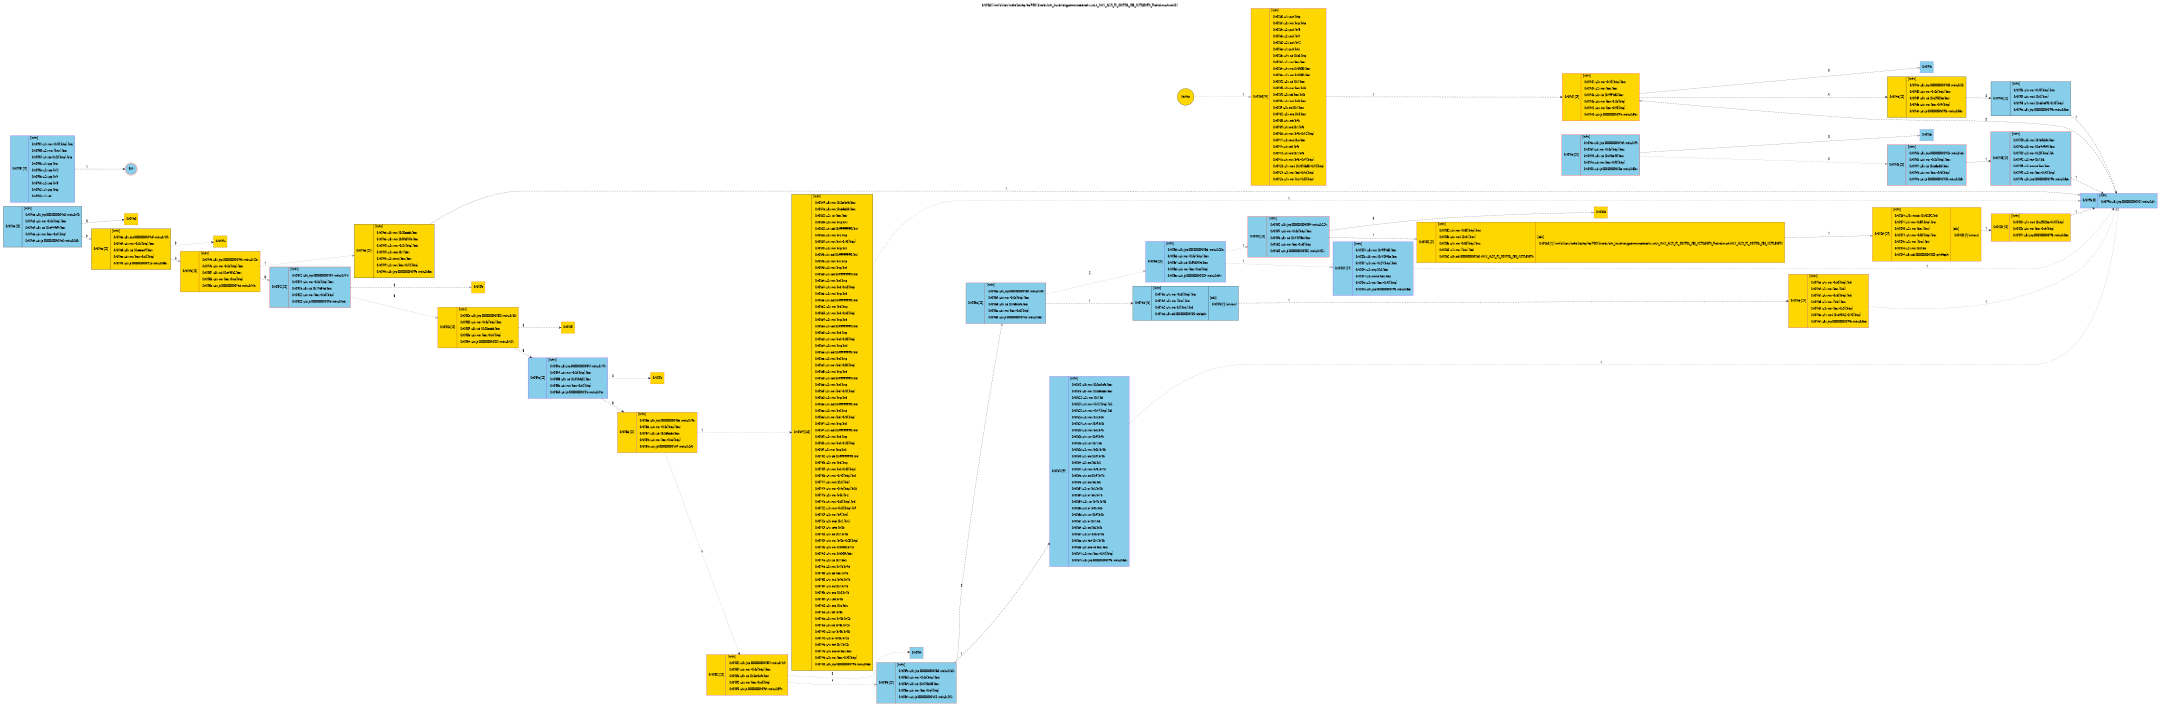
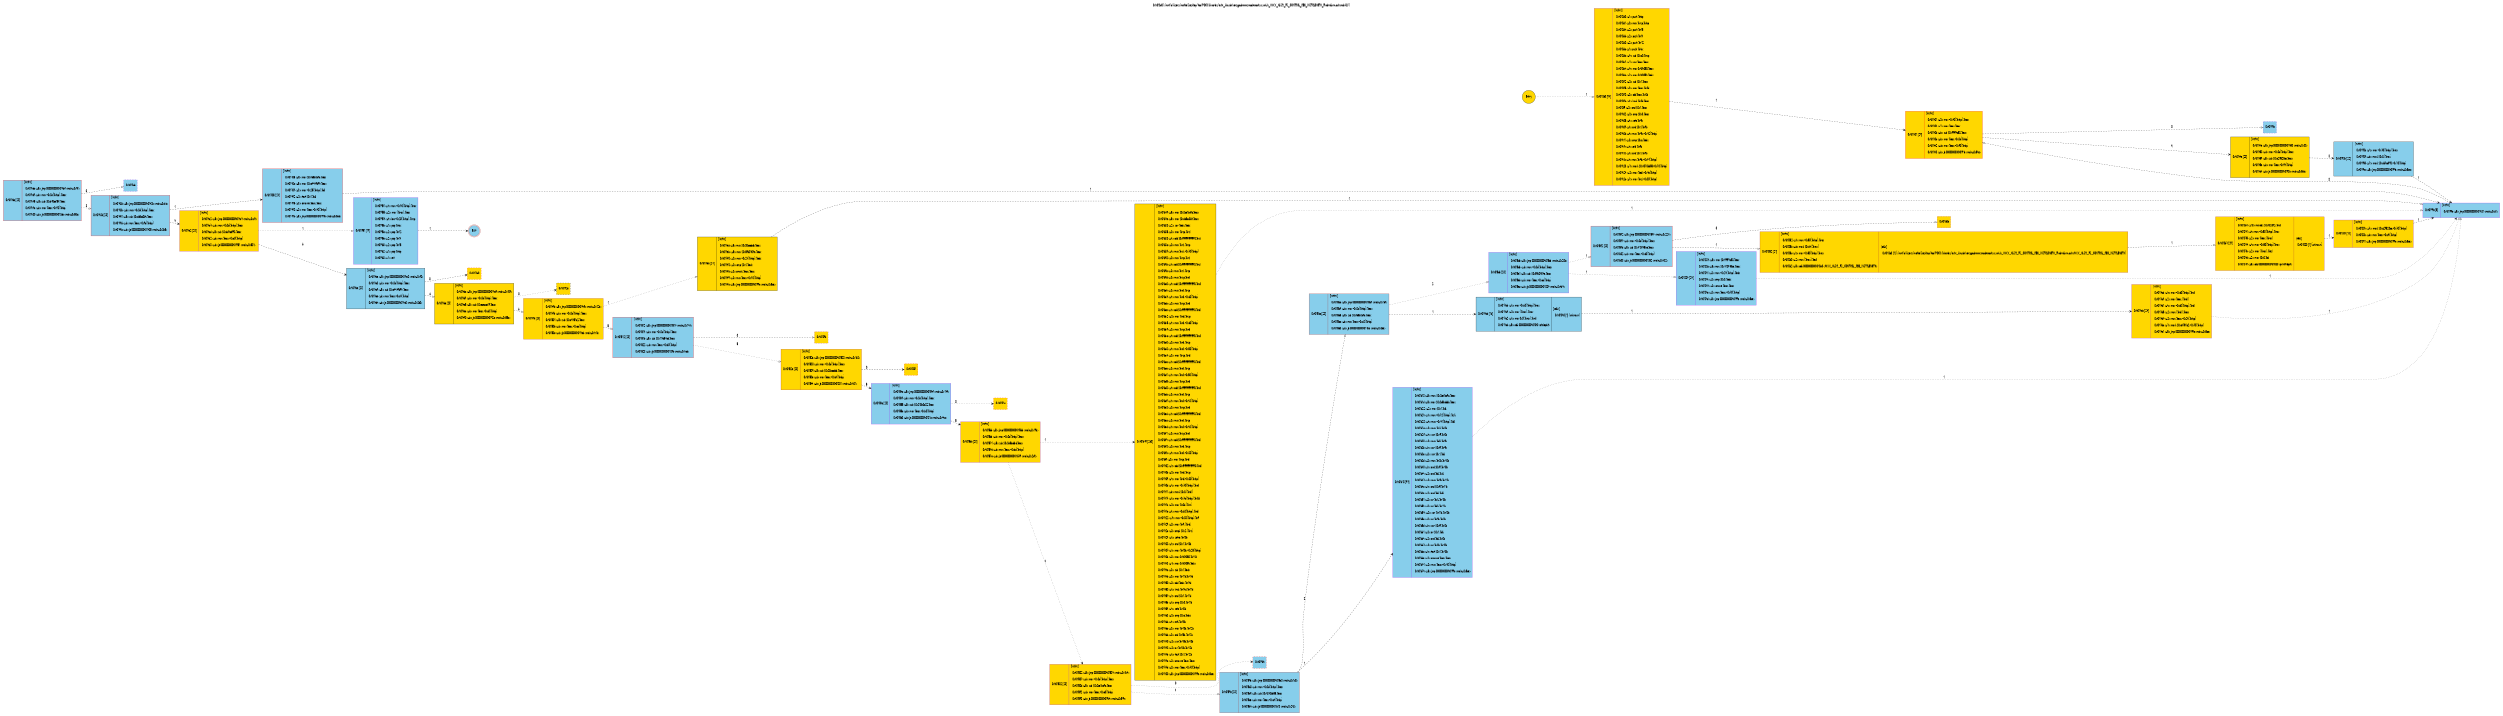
(1186, 97) -> (1529, 97)
none -> (219, 231)
